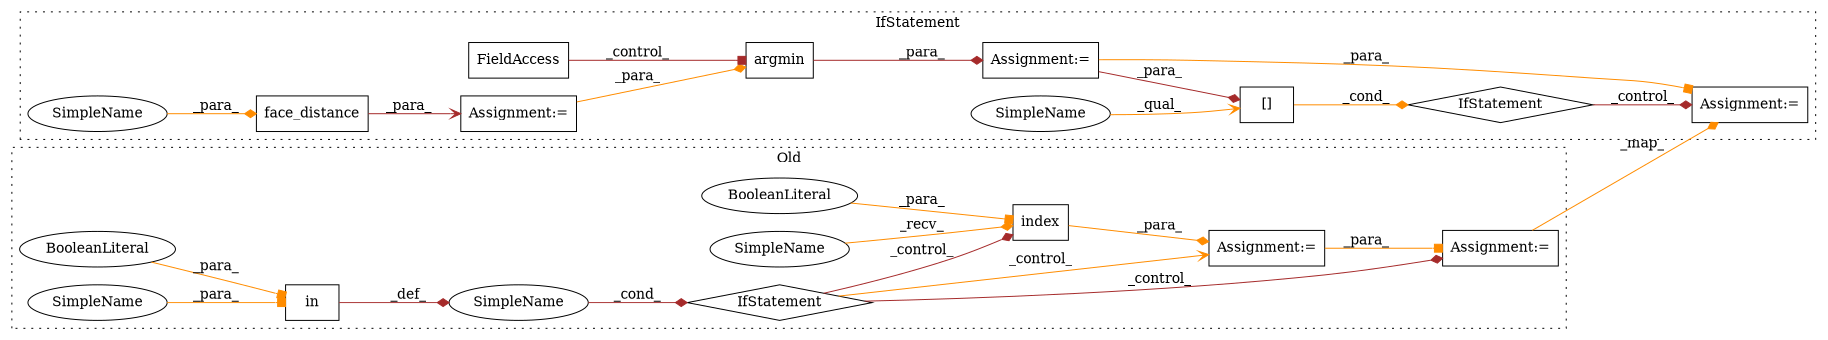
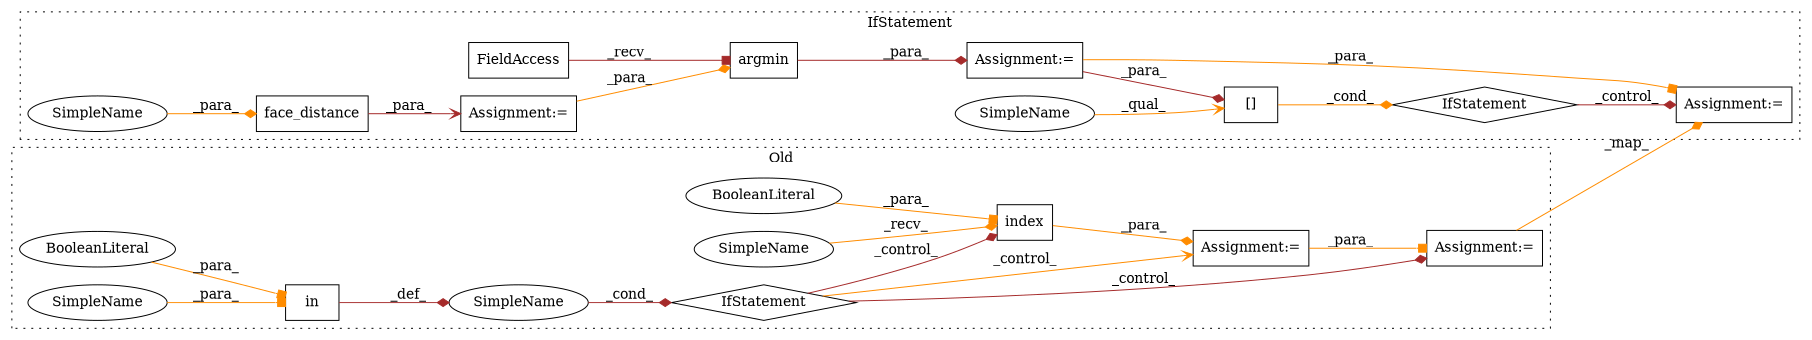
(638, 53) -> (630, 53)
